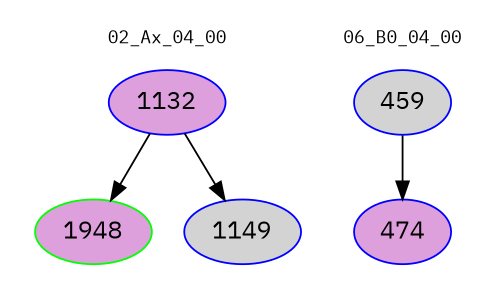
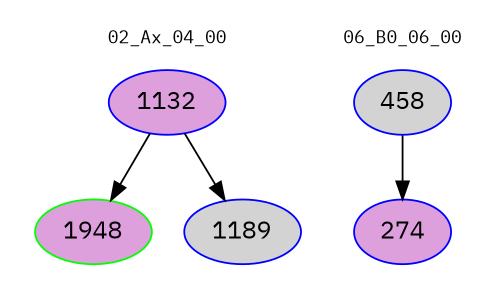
(403, 39) -> (403, 39)
(403, 102) -> (403, 102)
(243, 232) -> (243, 232)
(403, 232) -> (403, 232)
